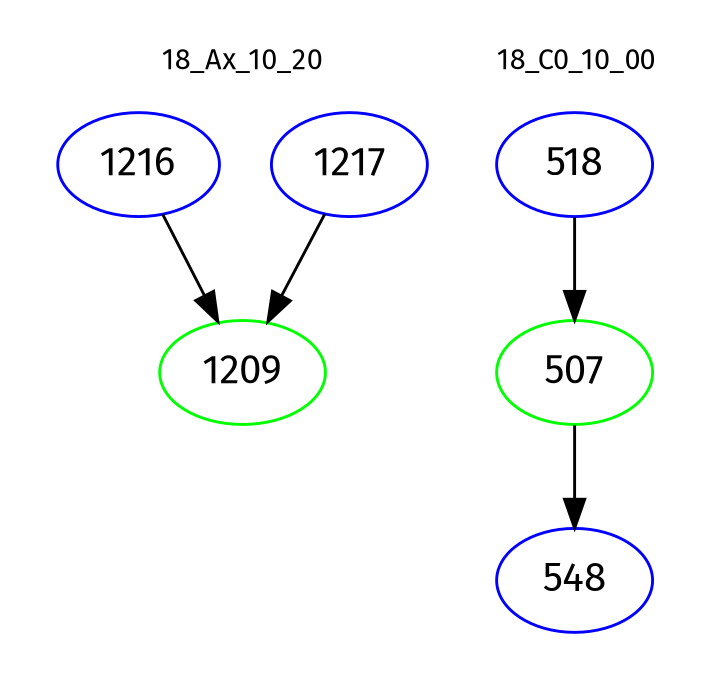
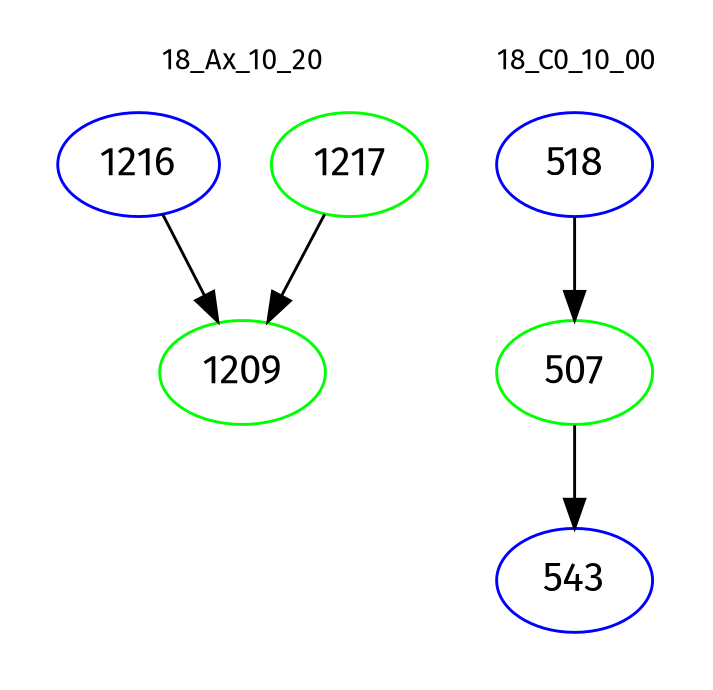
(349, 165) -> (349, 165)
(575, 580) -> (575, 580)
